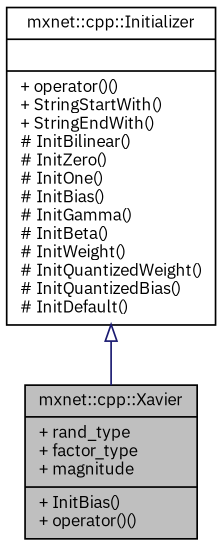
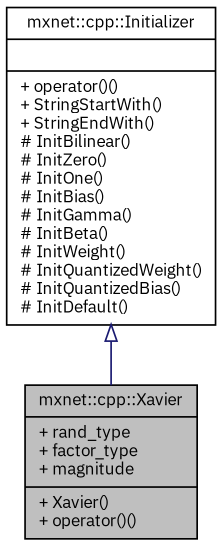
(79, 503) -> (74, 503)
